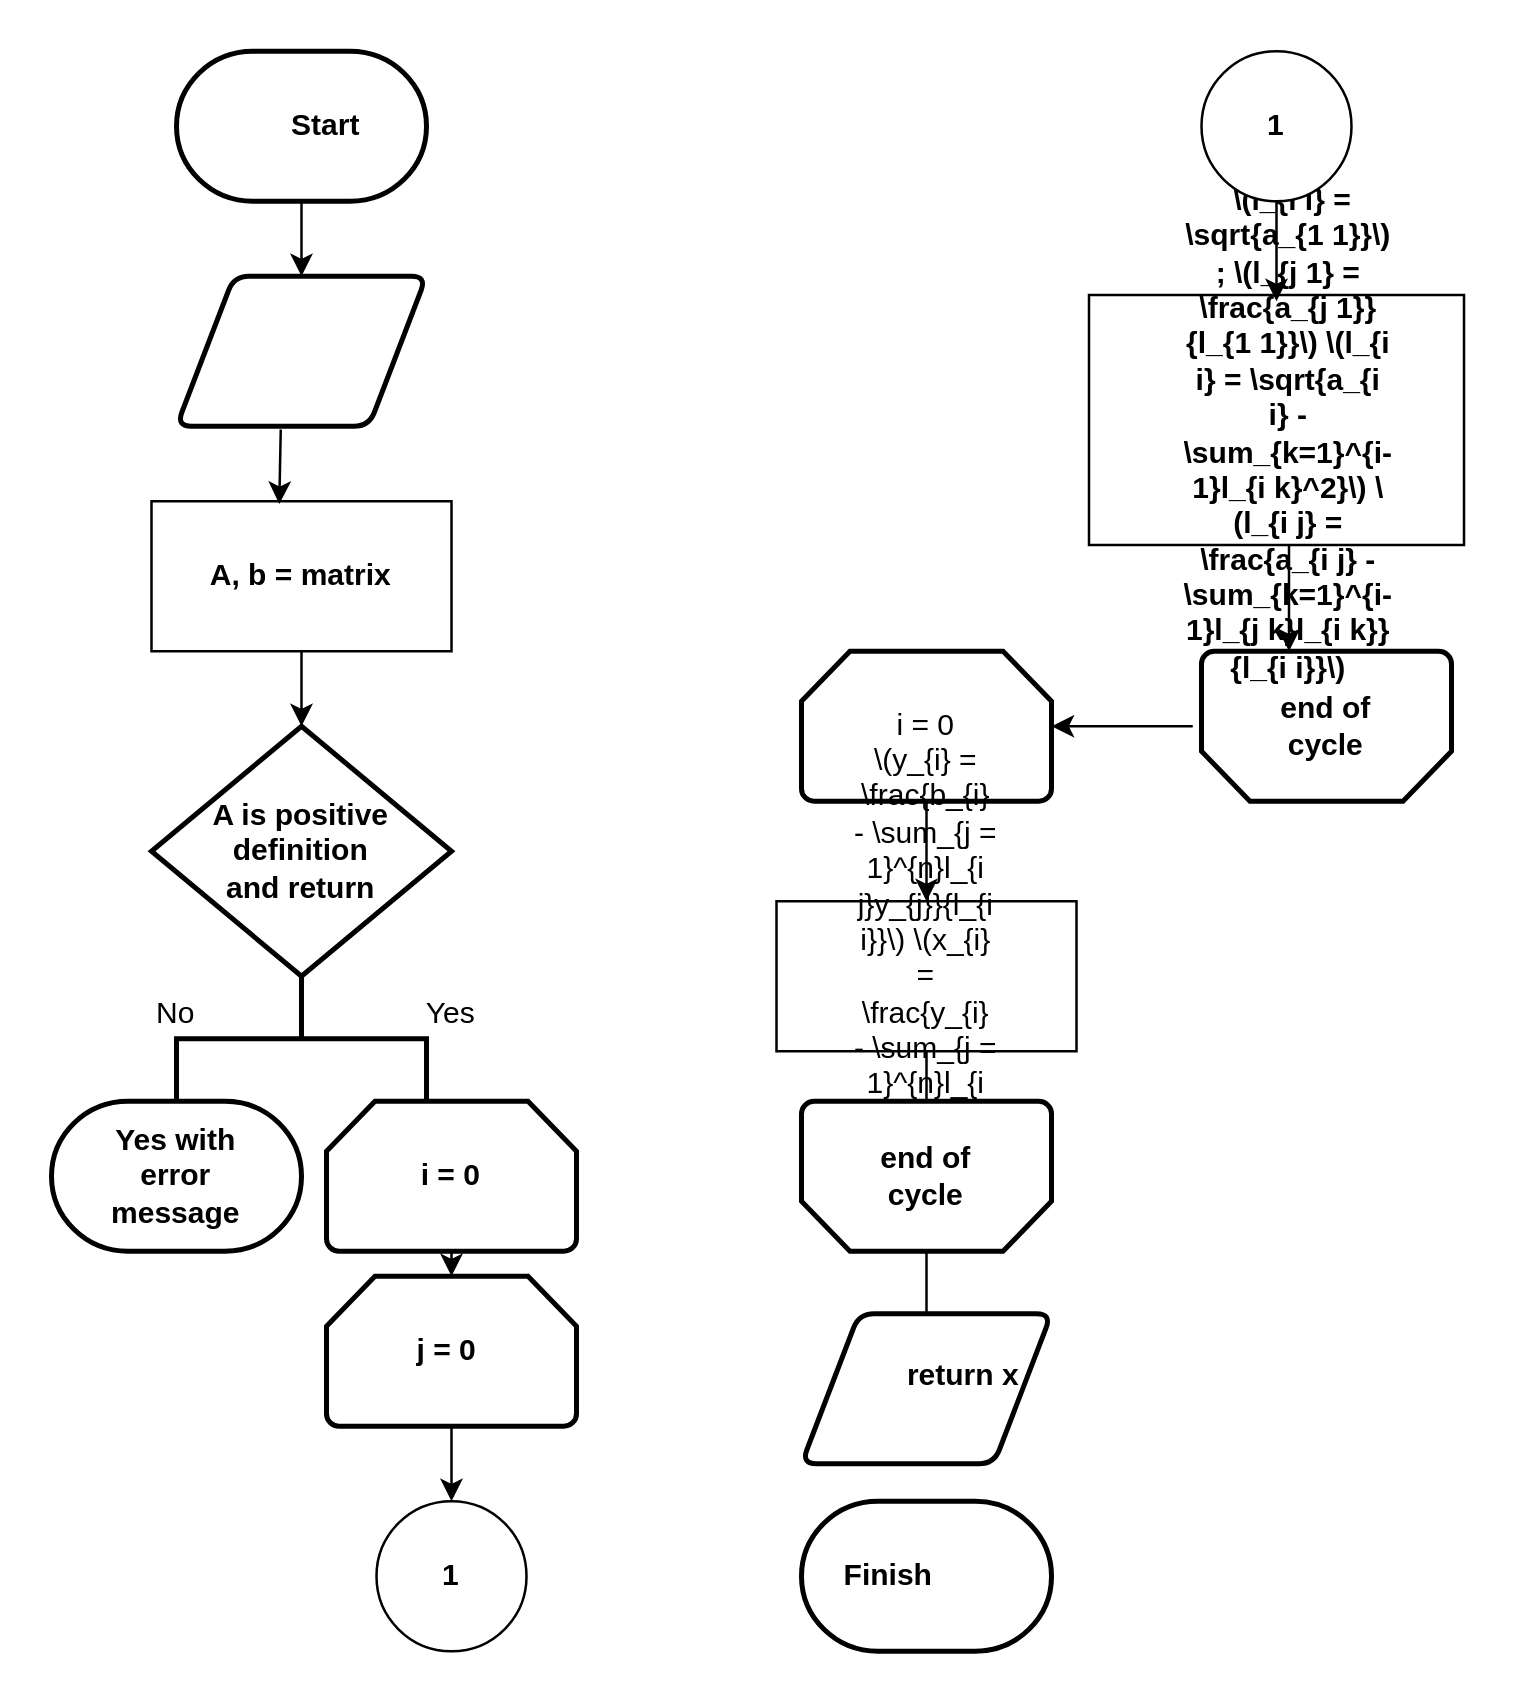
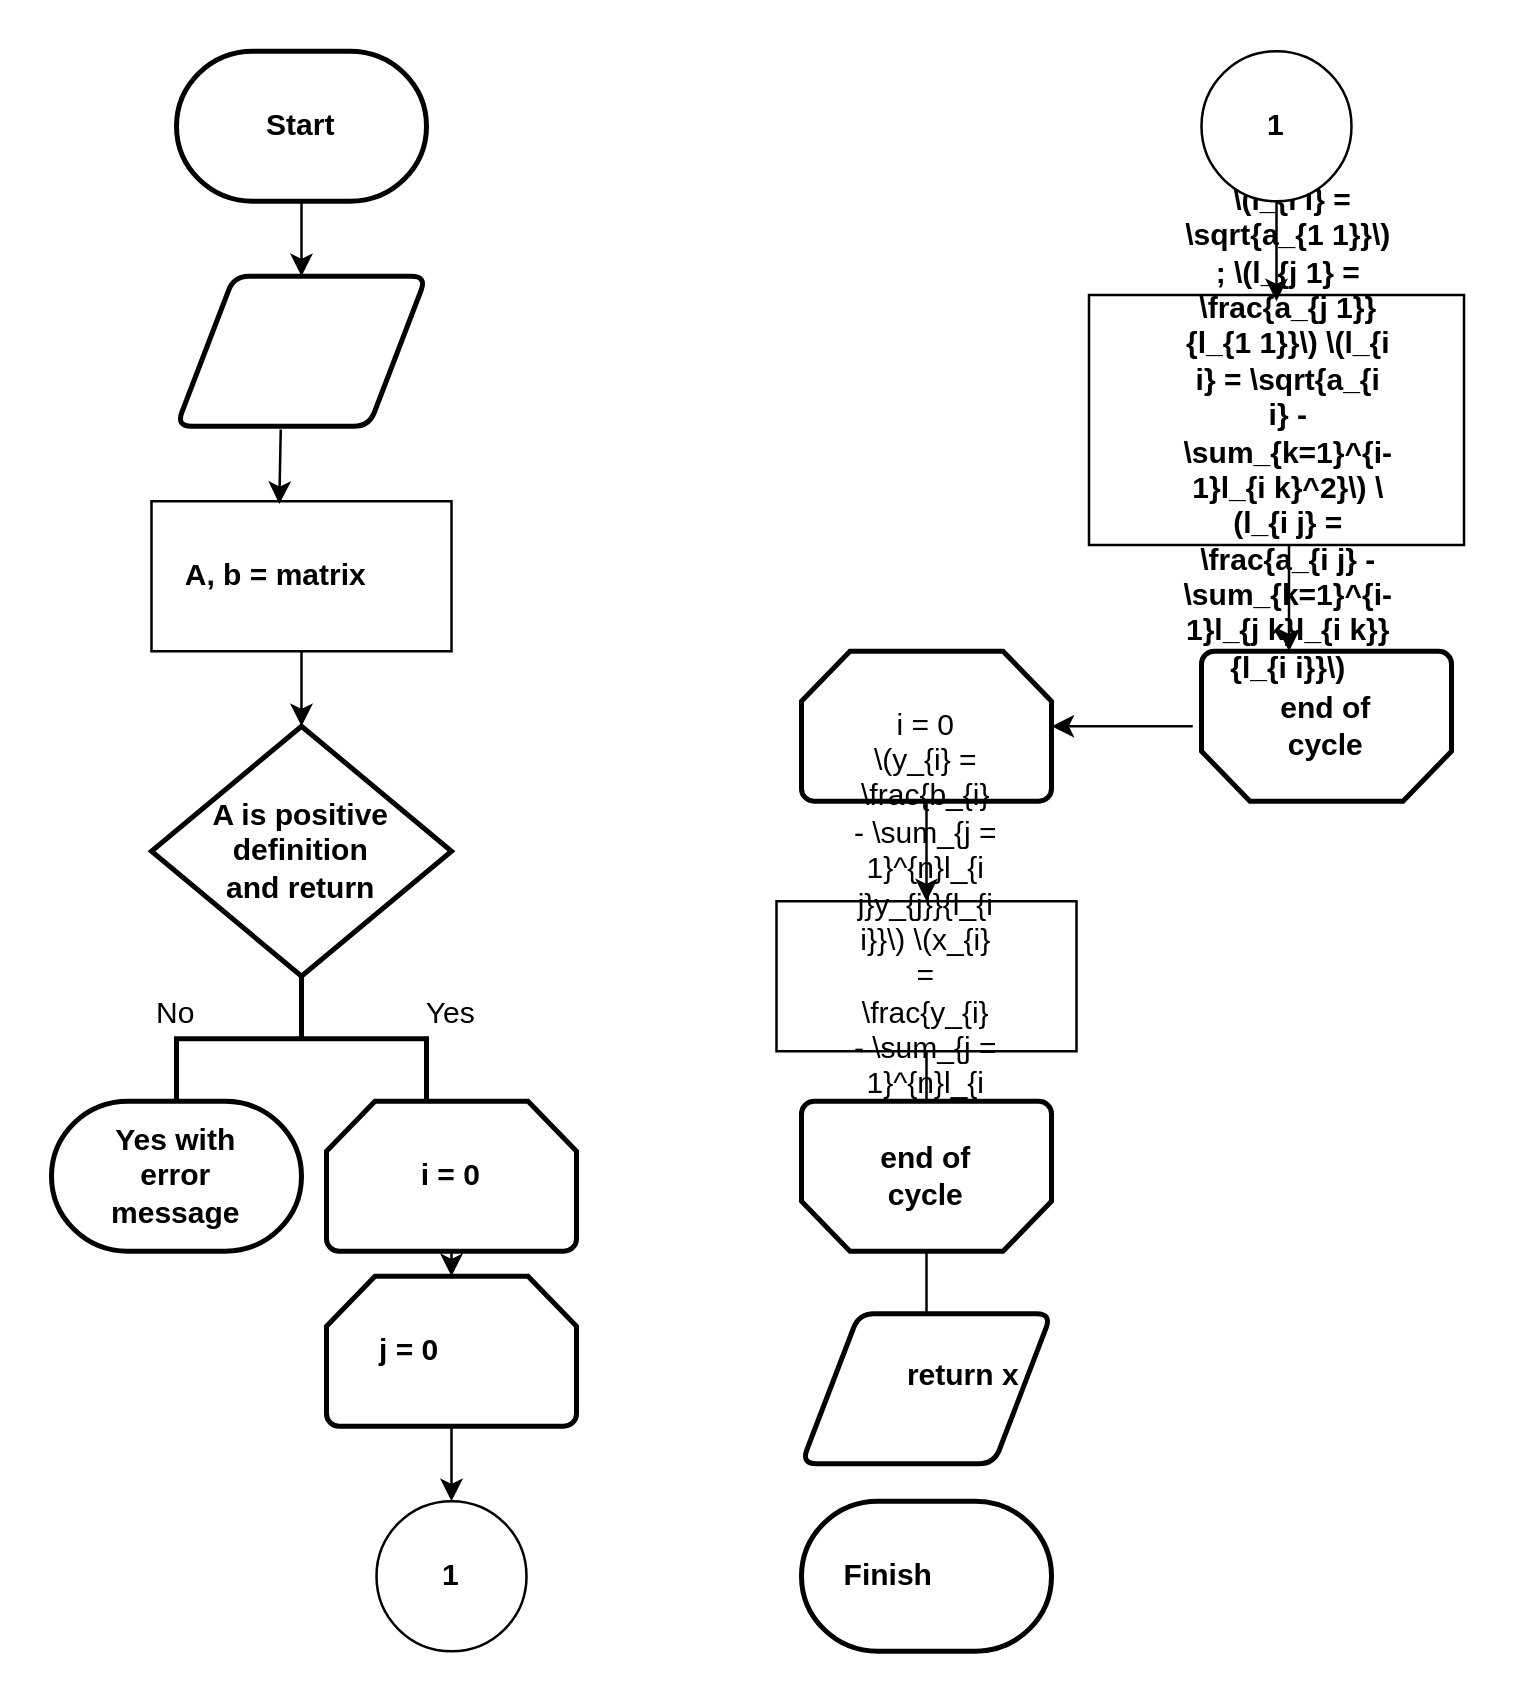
(326, 126) -> (301, 126)
(301, 576) -> (276, 576)
(451, 1351) -> (414, 1351)
